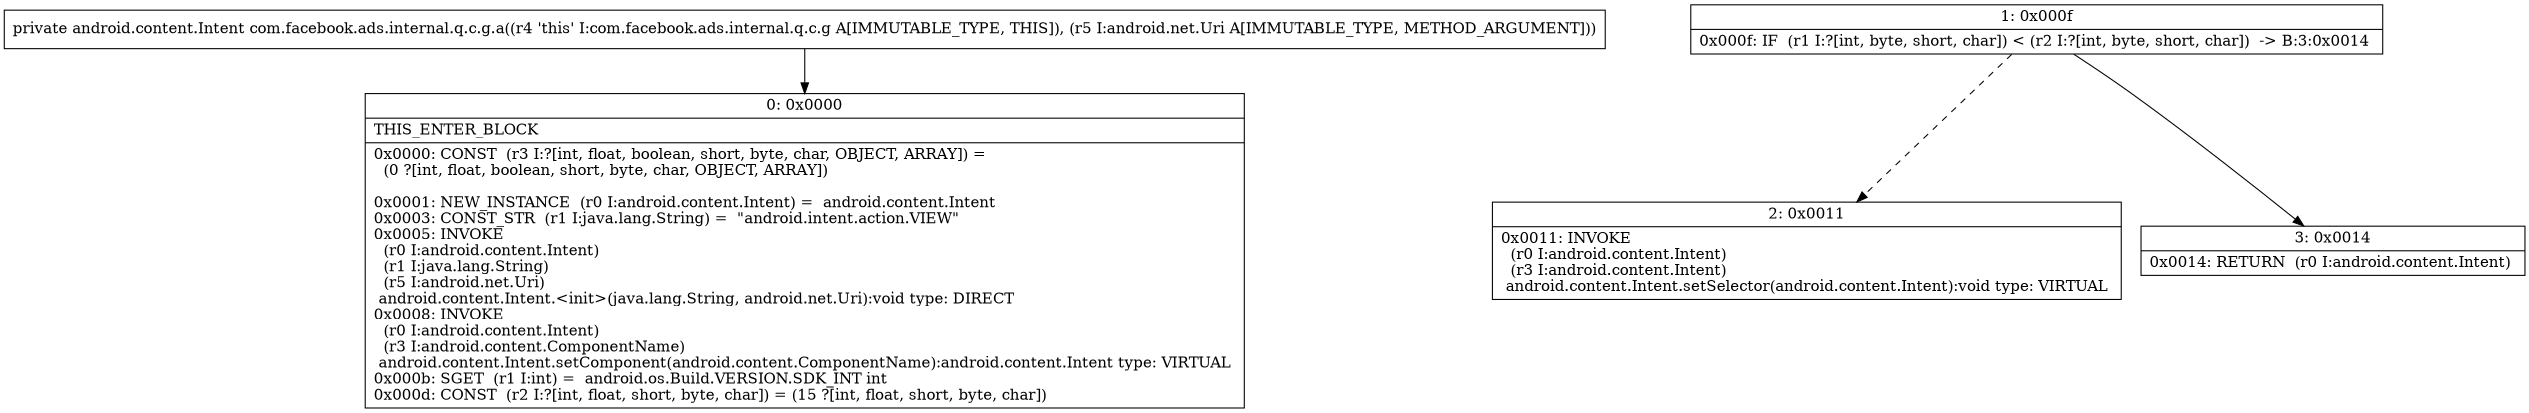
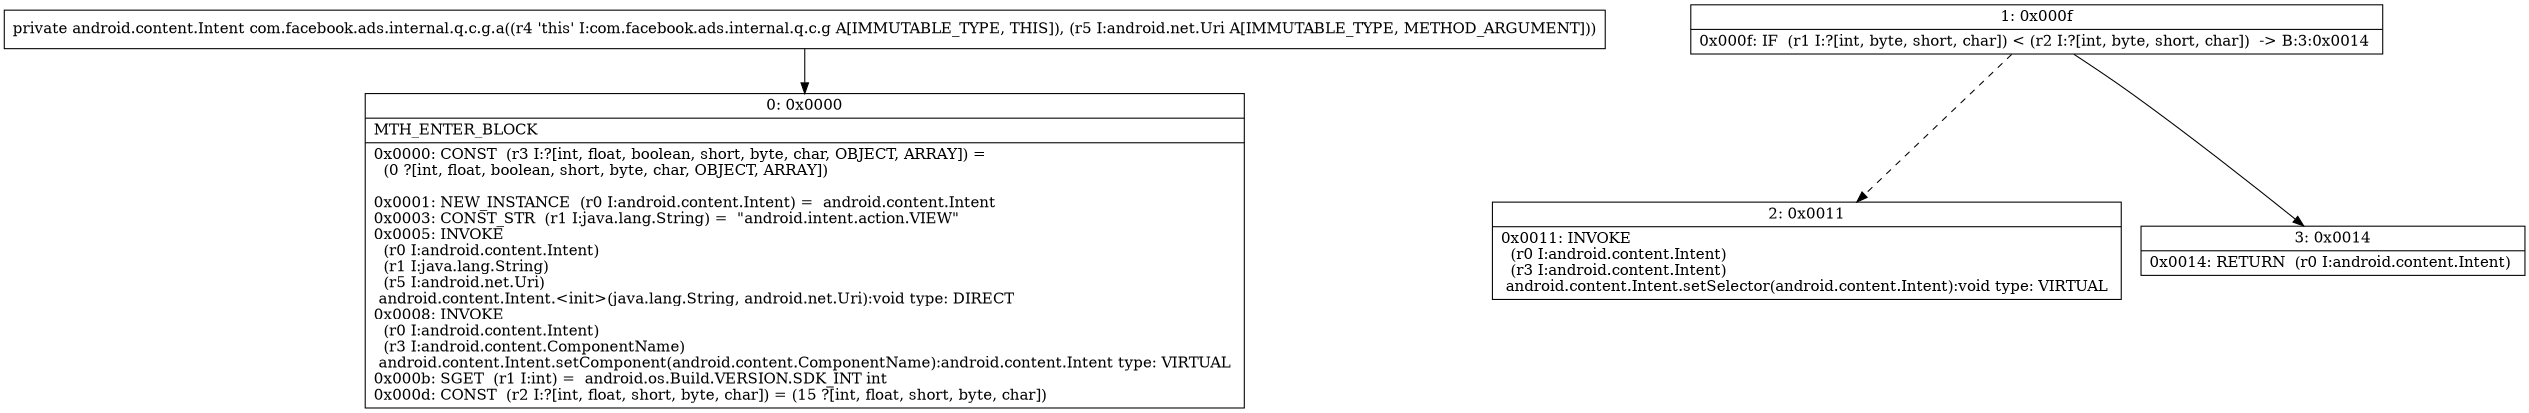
(456, 130) -> (456, 130)
